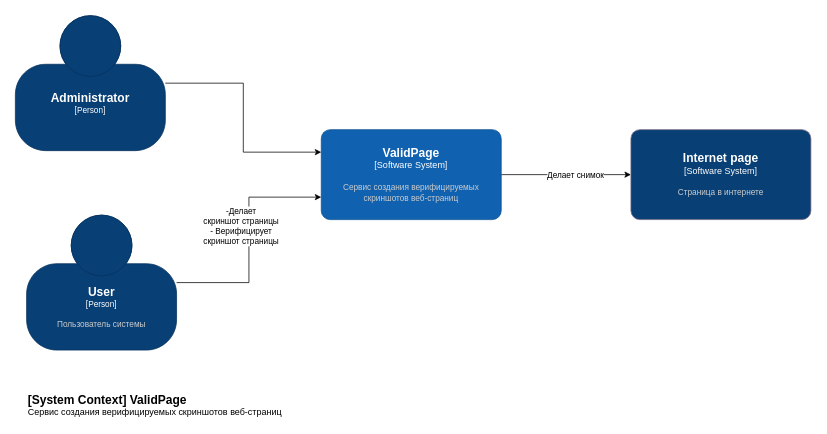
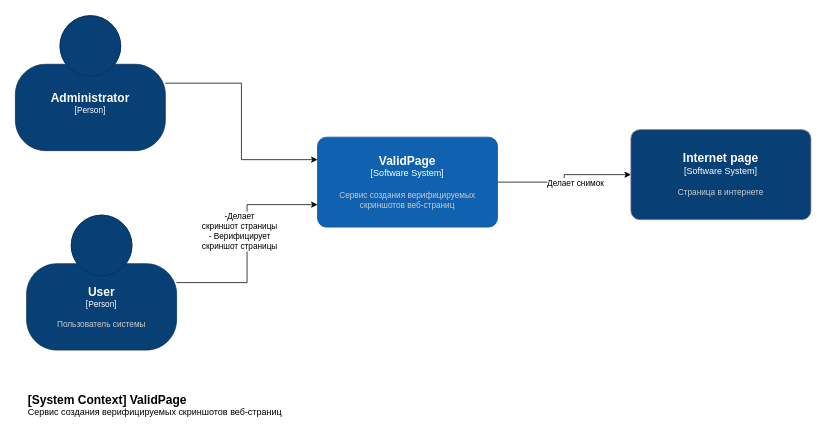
(411, 174) -> (408, 182)
